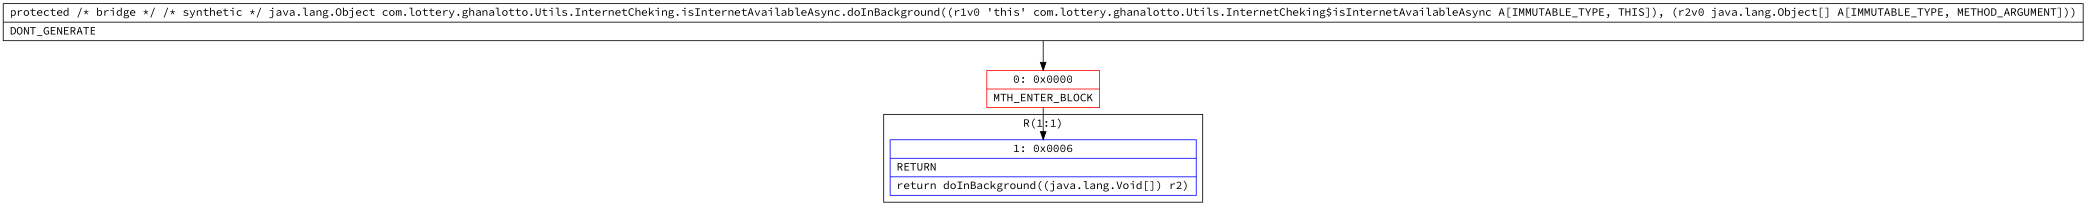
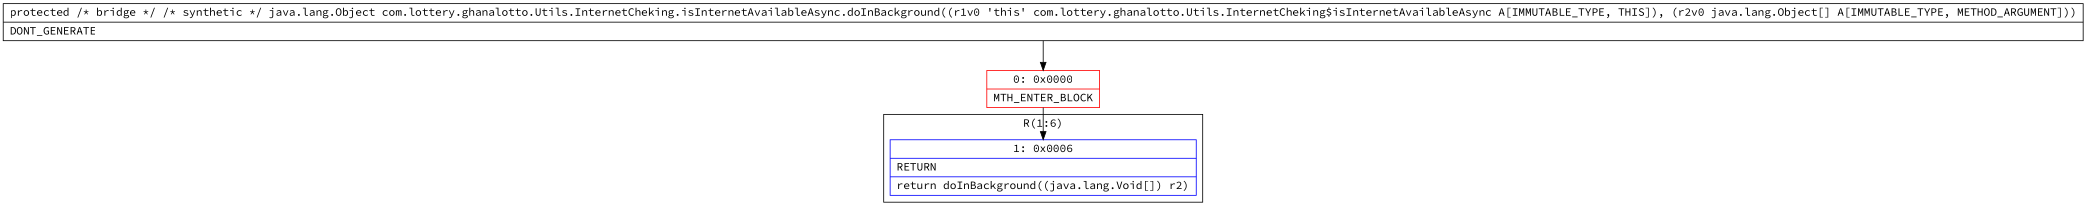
(1043, 124) -> (1043, 124)
